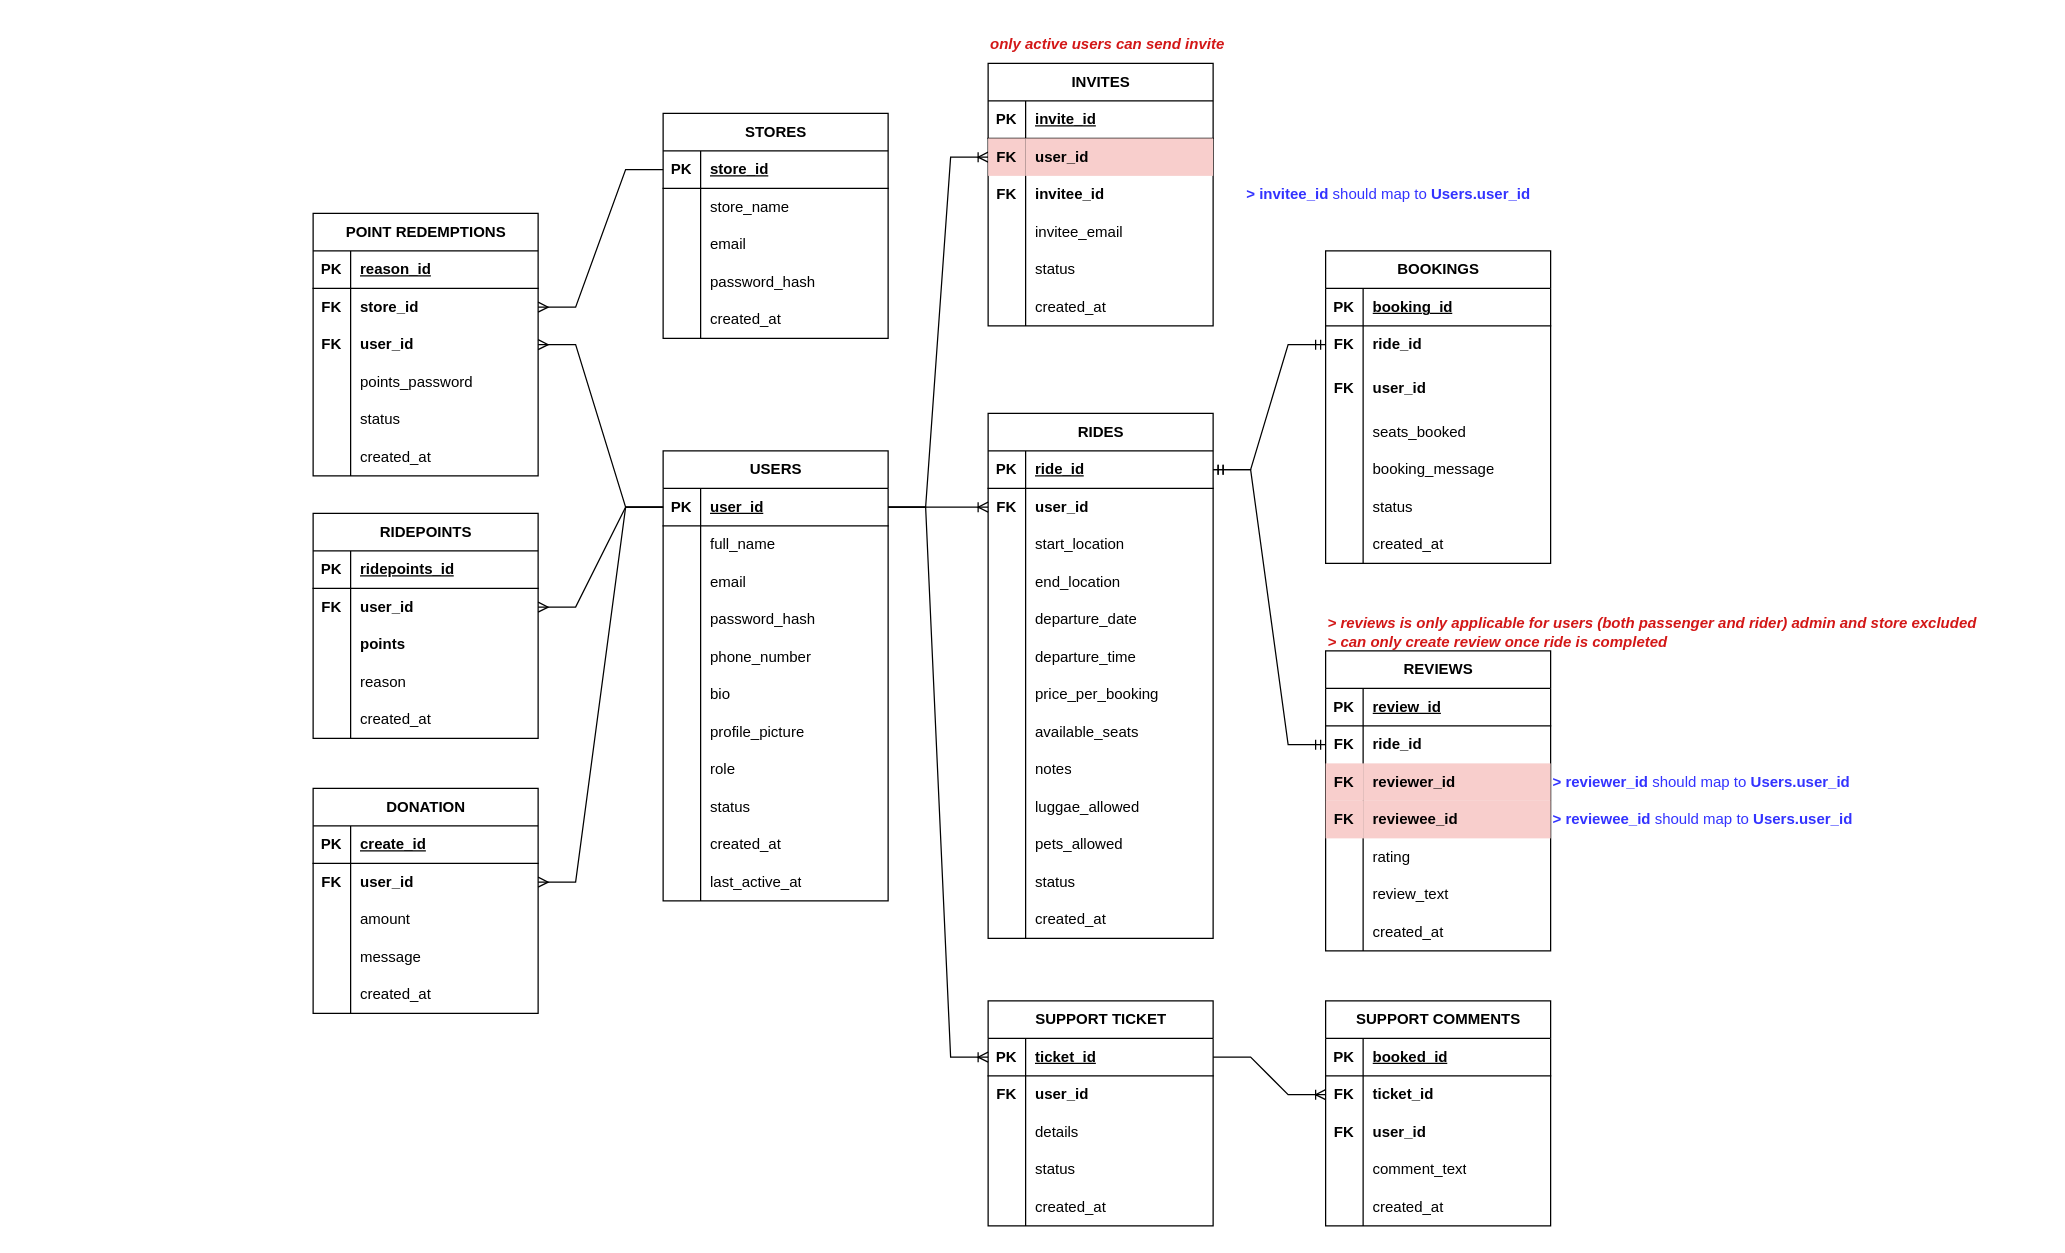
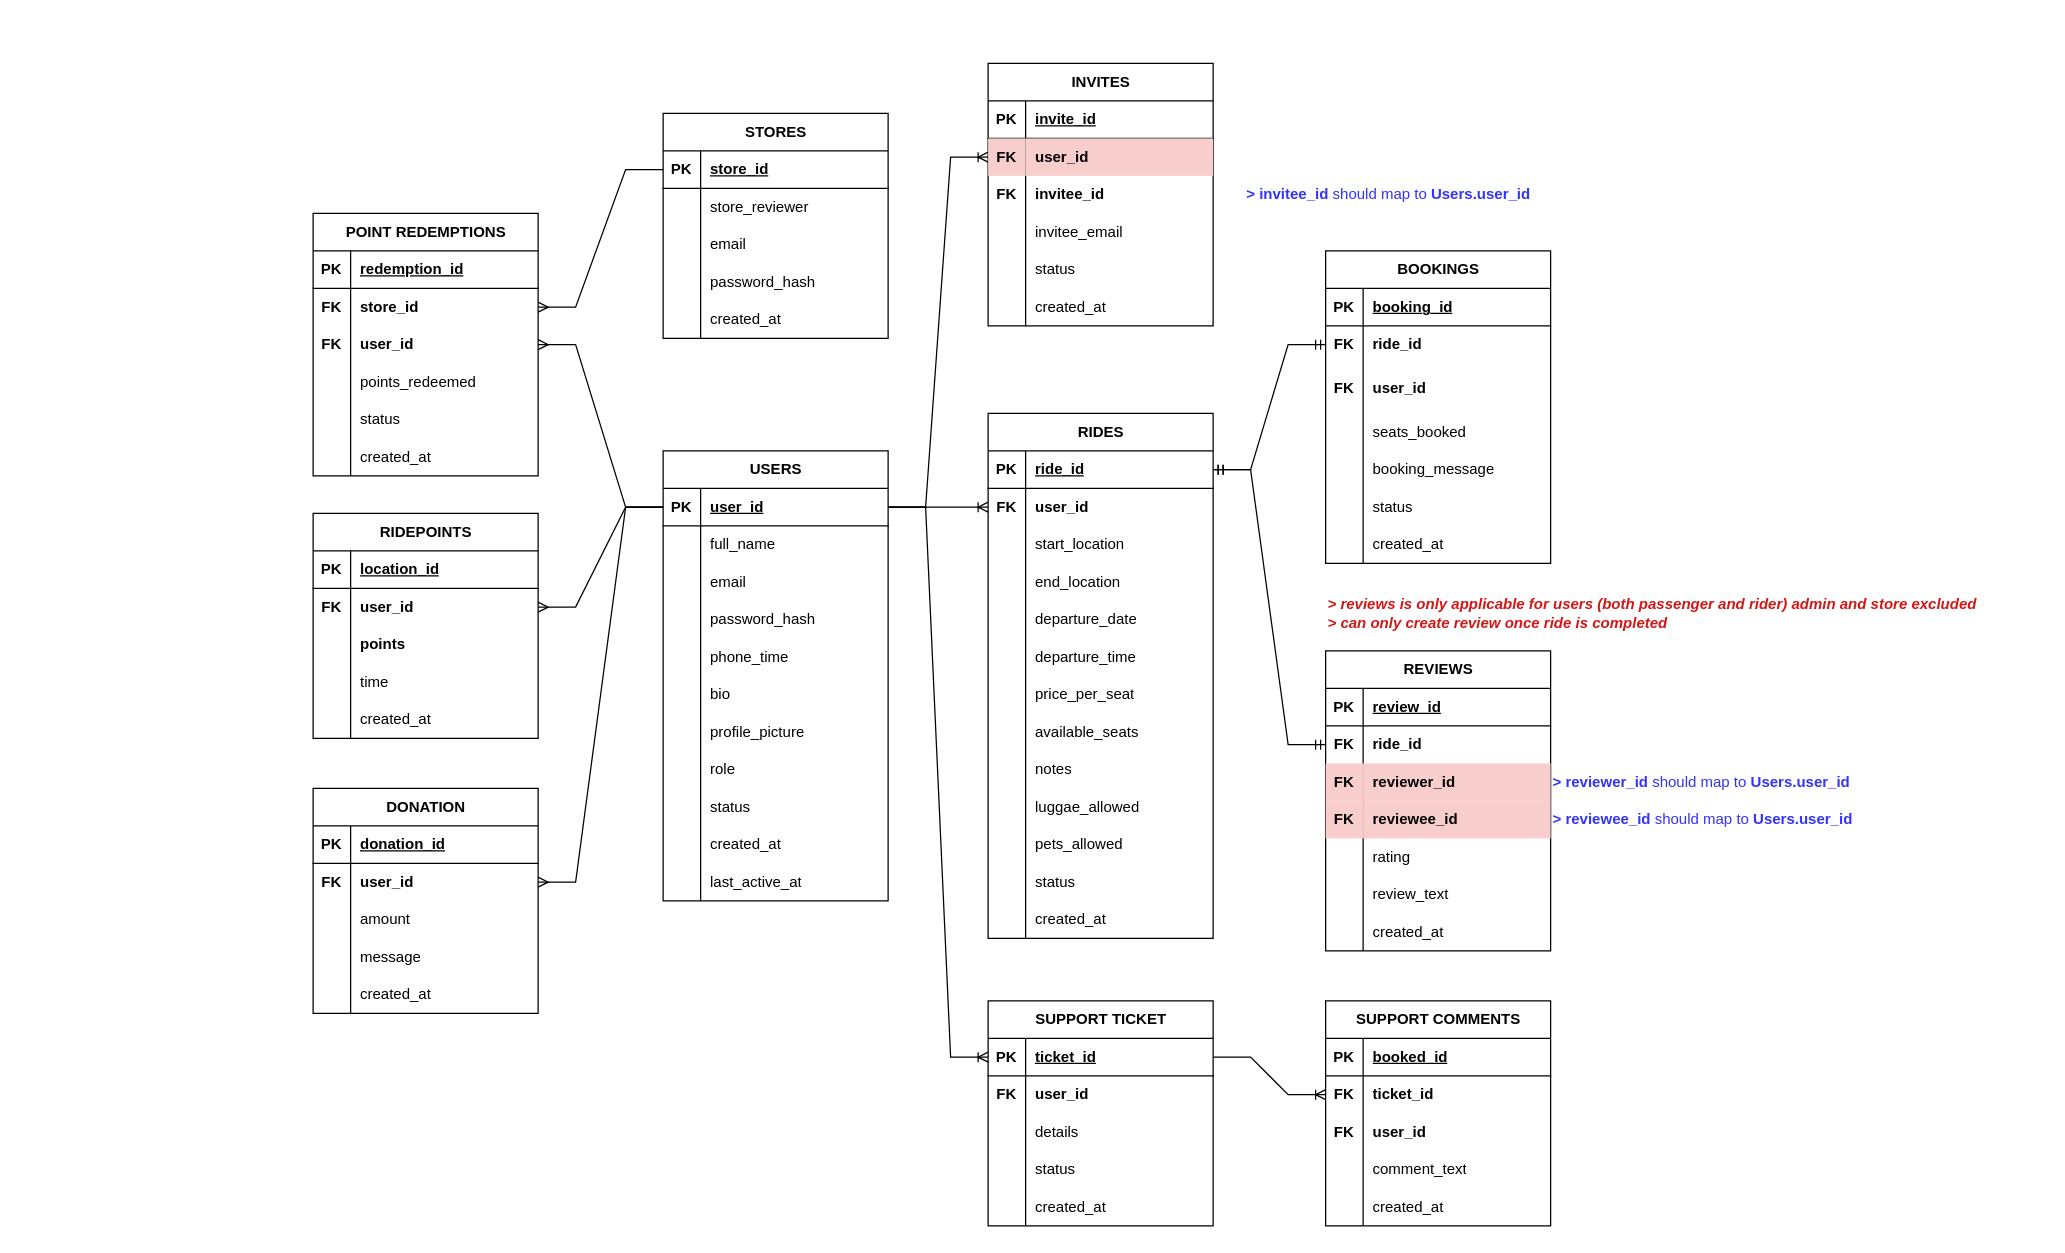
(1144, 44) -> none
(753, 207) -> (767, 207)
(396, 269) -> (411, 269)
(422, 382) -> (422, 382)
(409, 569) -> (401, 569)
(1682, 632) -> (1682, 613)
(761, 657) -> (751, 657)
(386, 682) -> (375, 682)
(1103, 694) -> (1092, 694)
(396, 844) -> (403, 844)
